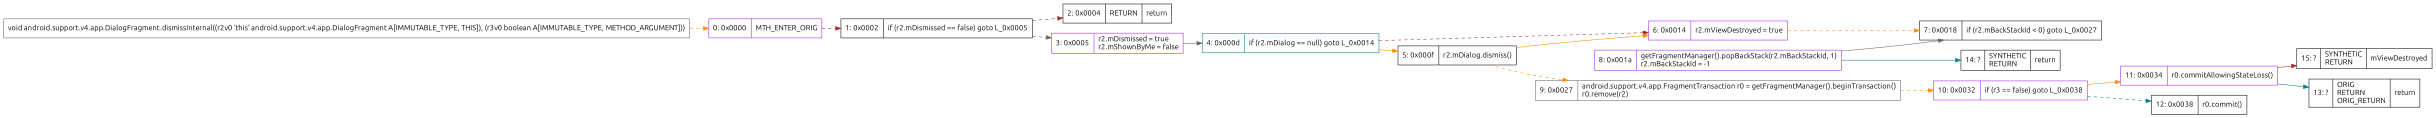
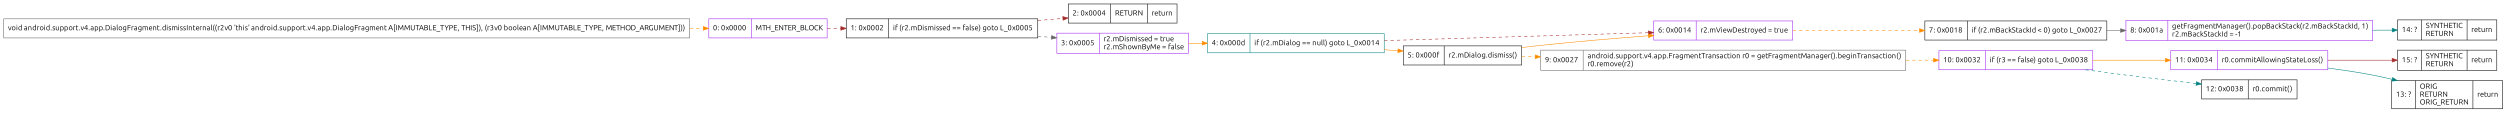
(787, 28) -> (789, 28)
(1190, 43) -> (1195, 43)
(1890, 46) -> (2114, 31)
(2399, 58) -> (2482, 60)
